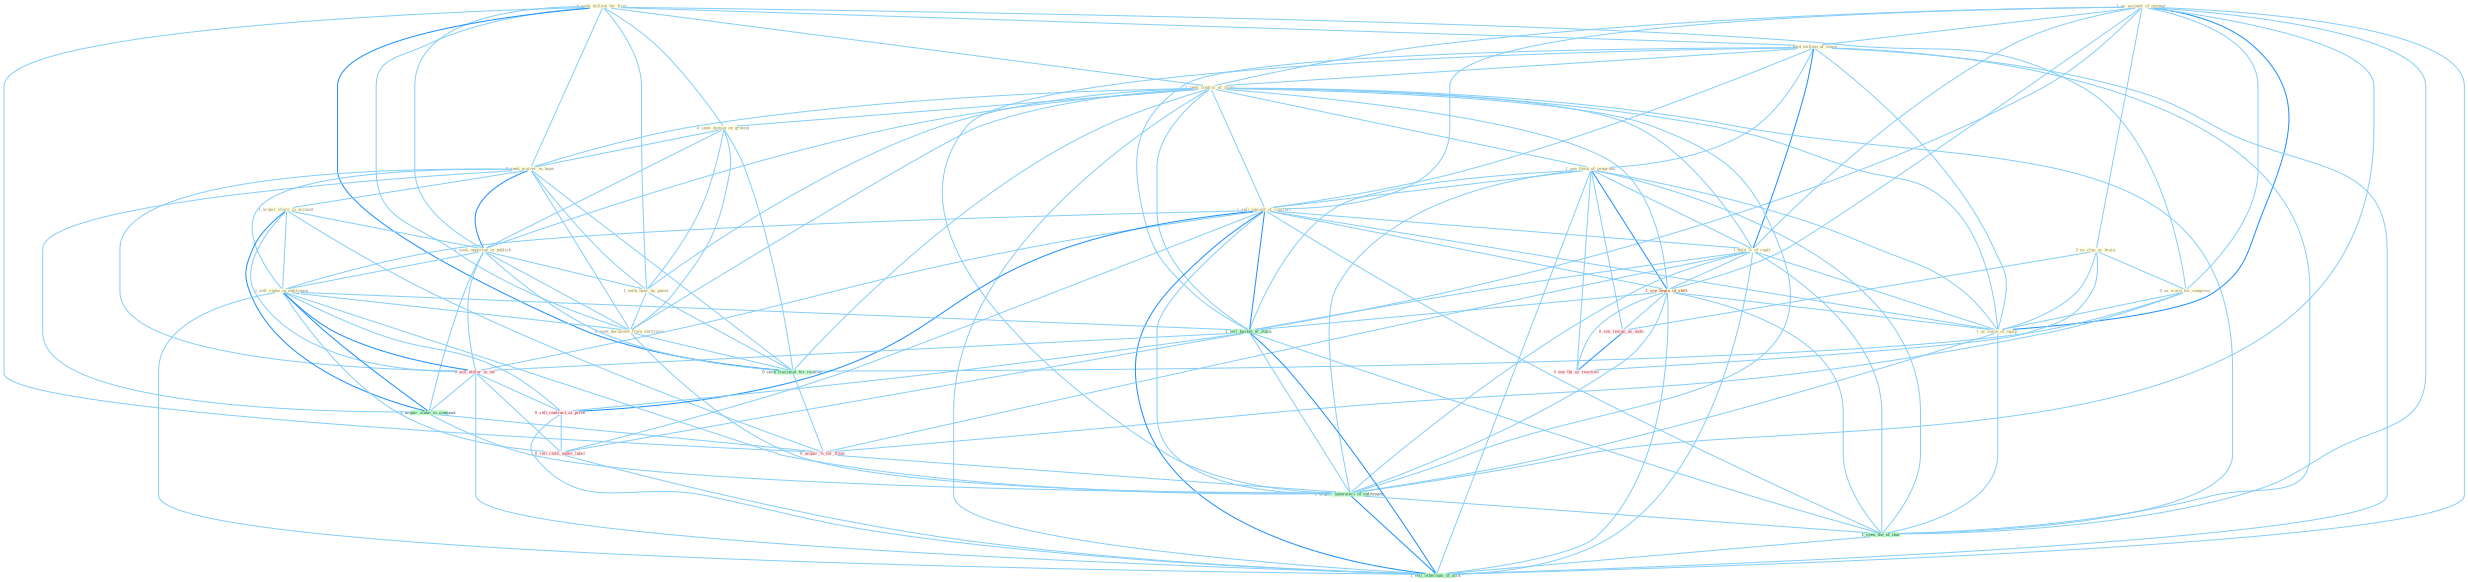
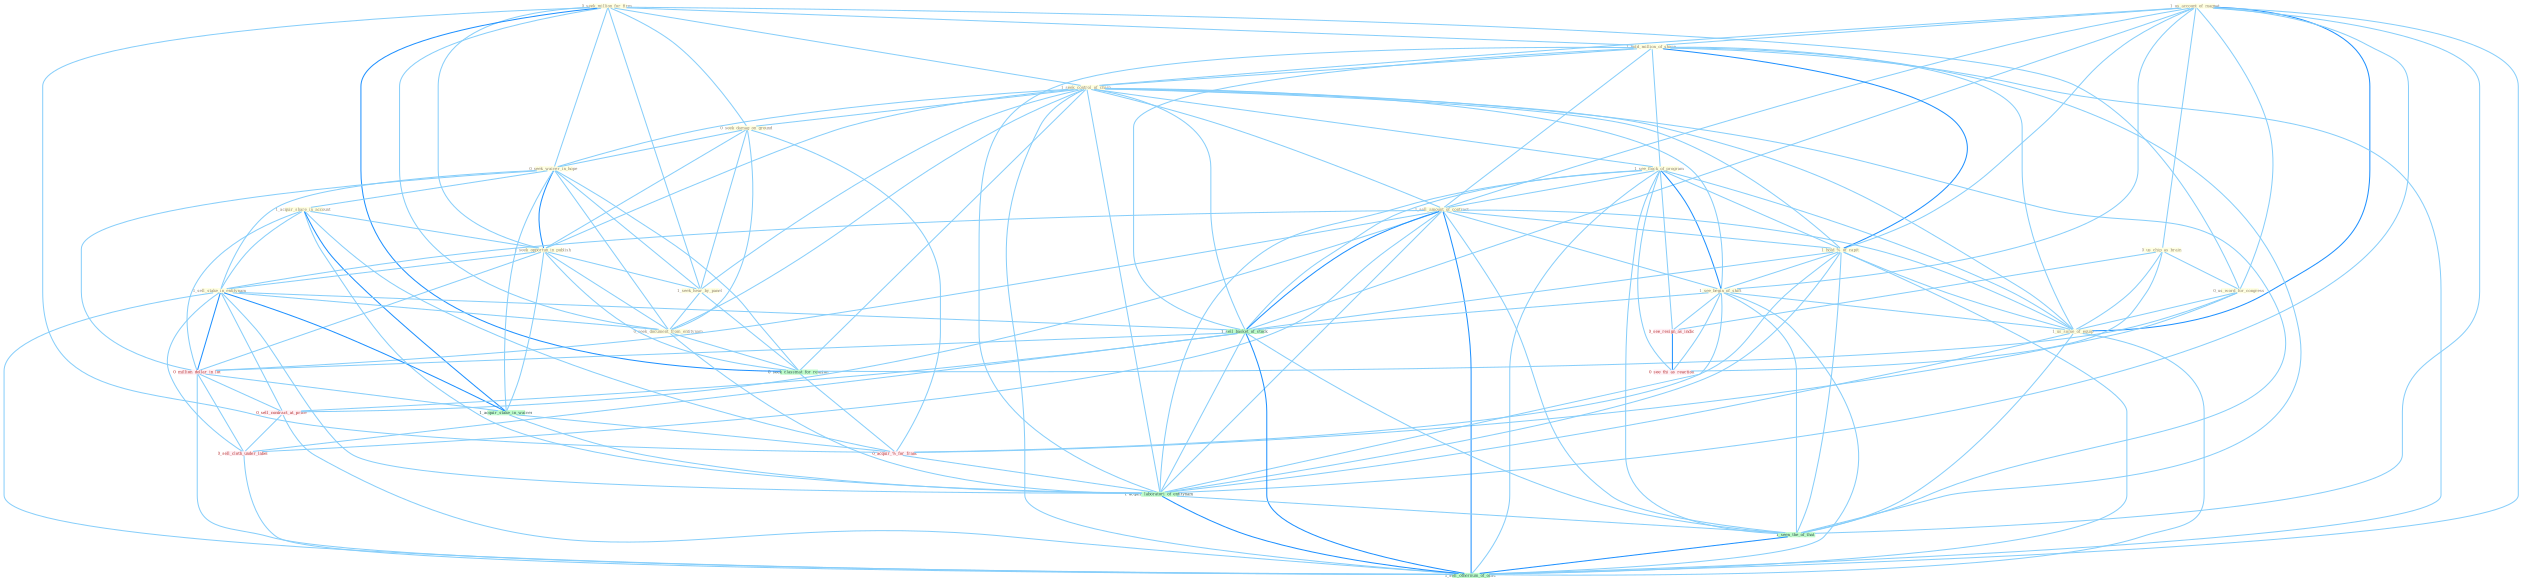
(770, 253) -> (923, 236)
(1667, 291) -> (1721, 291)
(921, 327) -> (879, 364)
(476, 372) -> (197, 372)
(429, 413) -> (506, 413)
none -> (624, 457)
(1659, 555) -> (1634, 555)
none -> (1929, 566)
